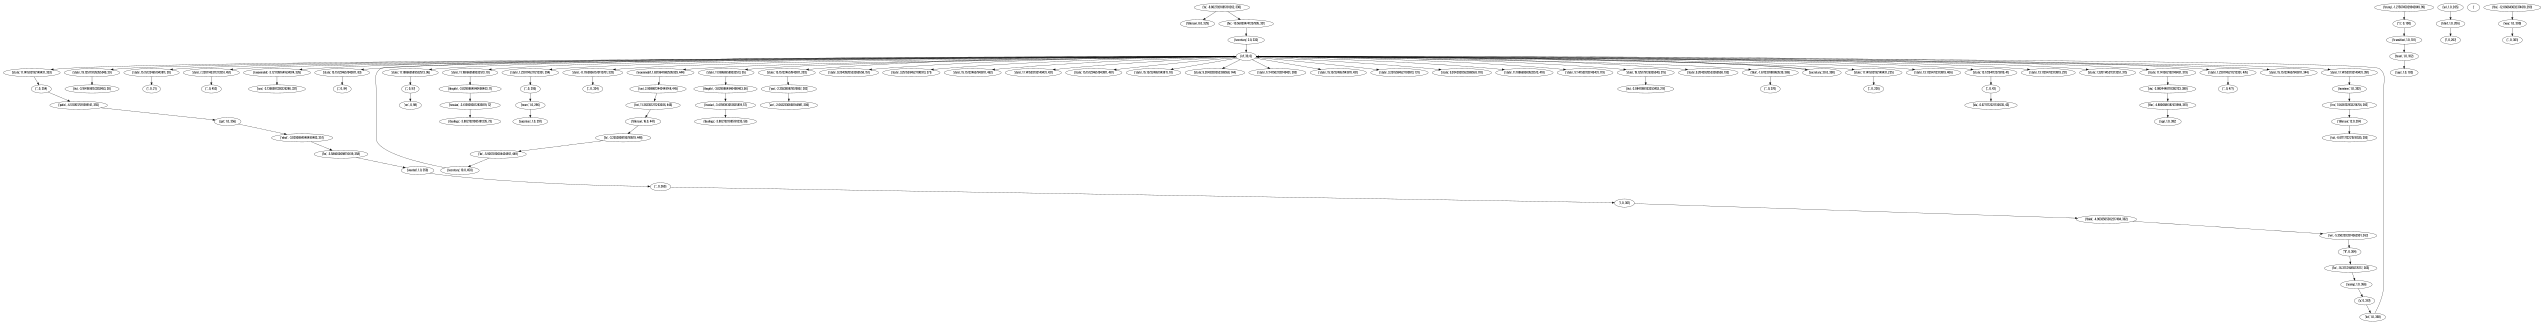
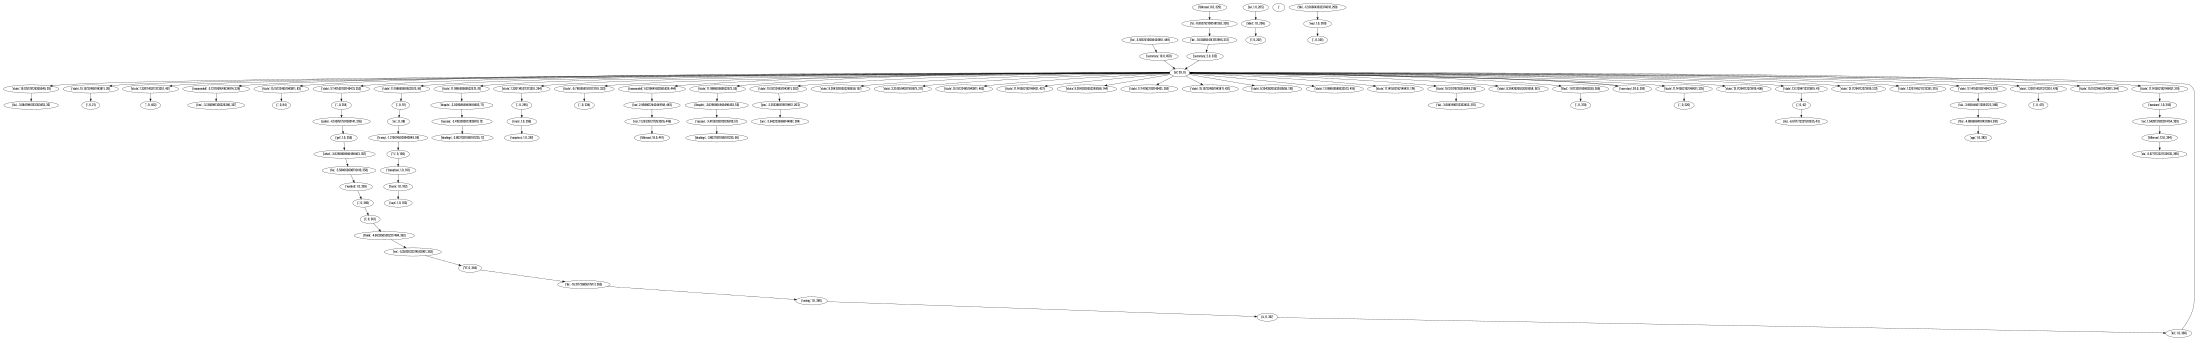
(1211, 15) -> (1210, 15)
(1094, 73) -> none
(1154, 73) -> none
(1399, 73) -> none
(92, 89) -> (31, 105)
none -> (398, 129)
(623, 138) -> none
